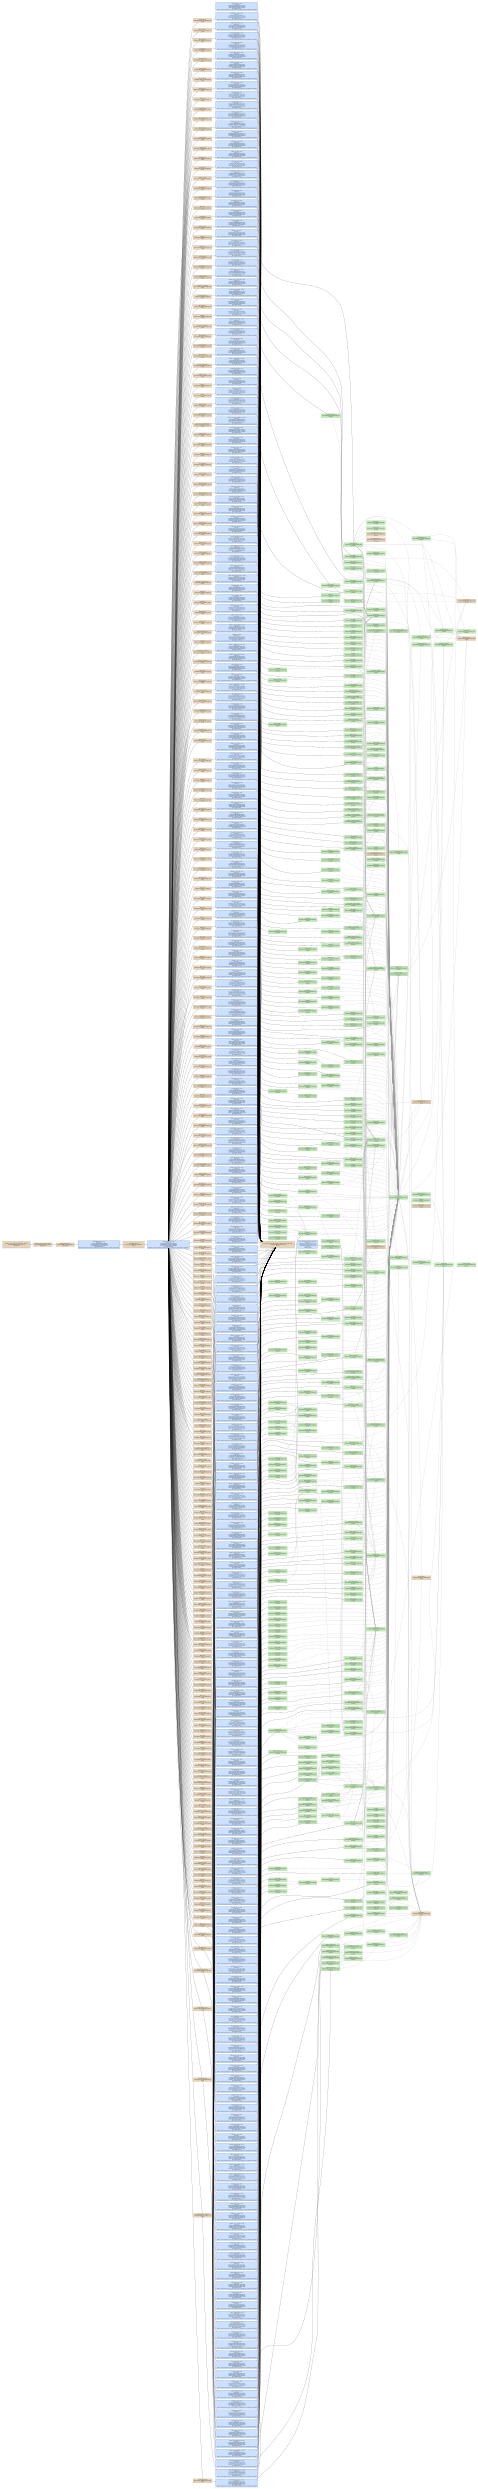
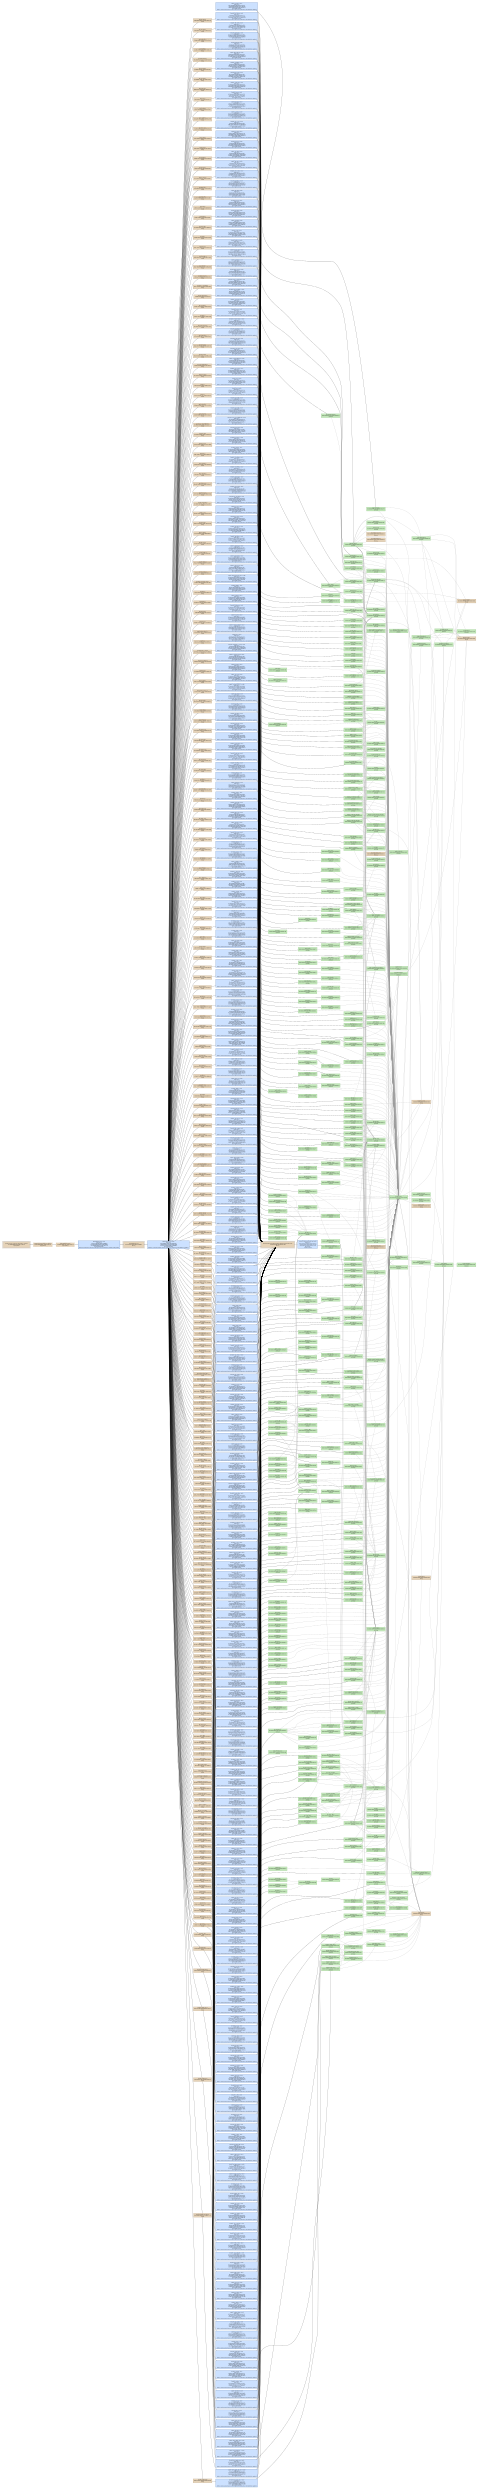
none -> (376, 509)
none -> (203, 751)
(308, 1252) -> none
